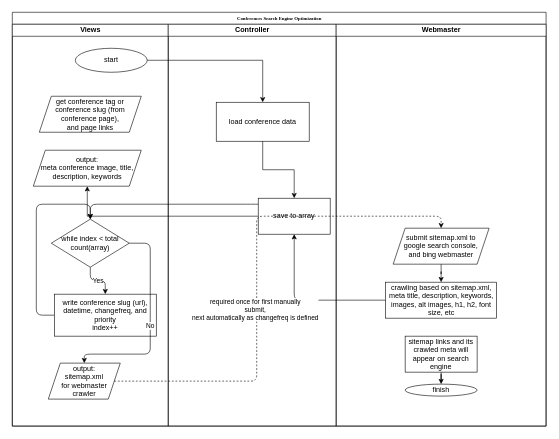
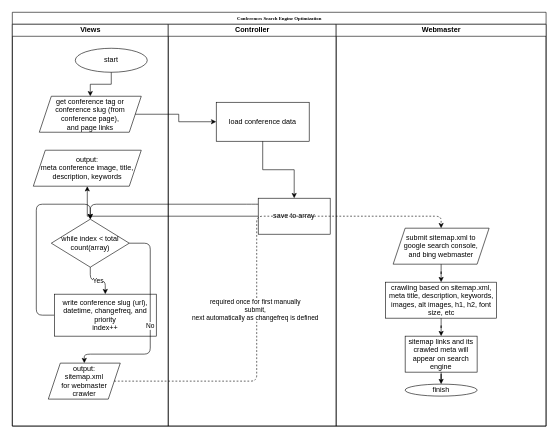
(262, 60) -> (90, 86)
none -> (179, 116)
(295, 296) -> (441, 326)
